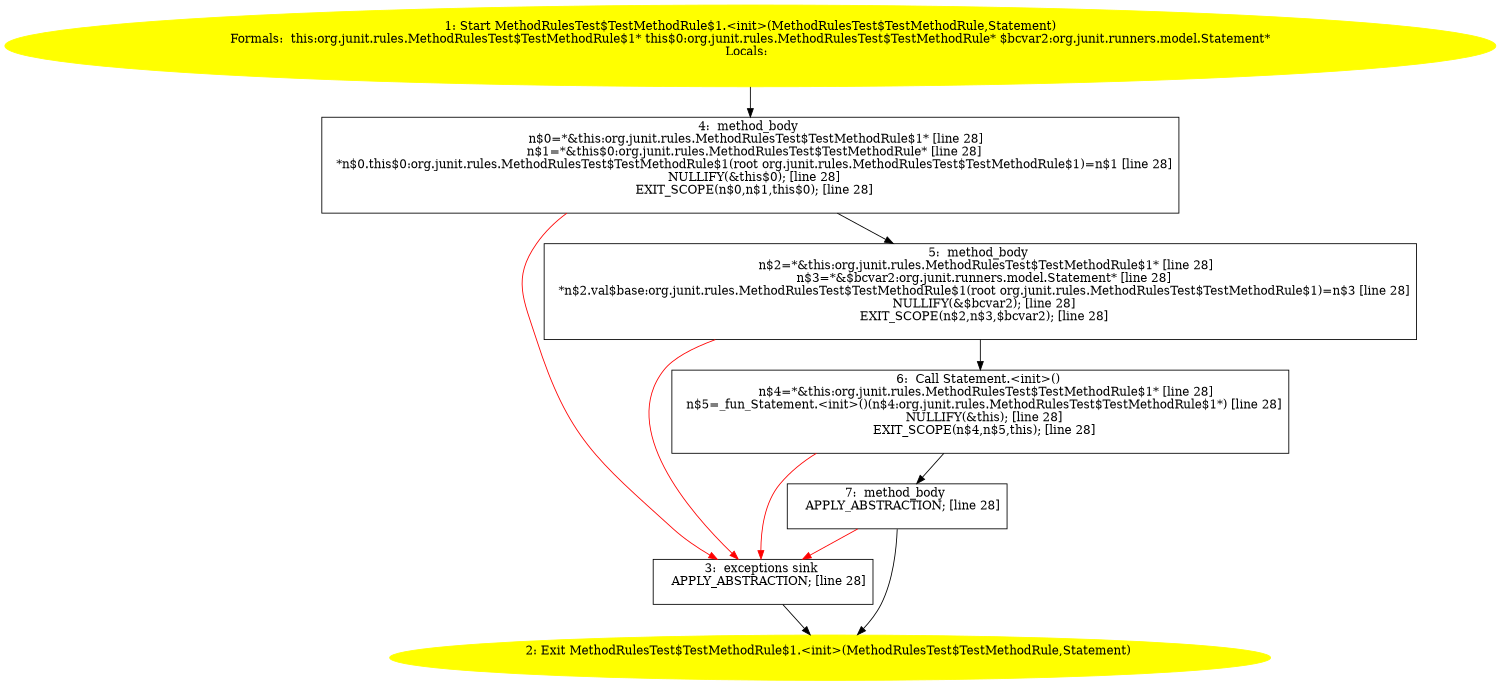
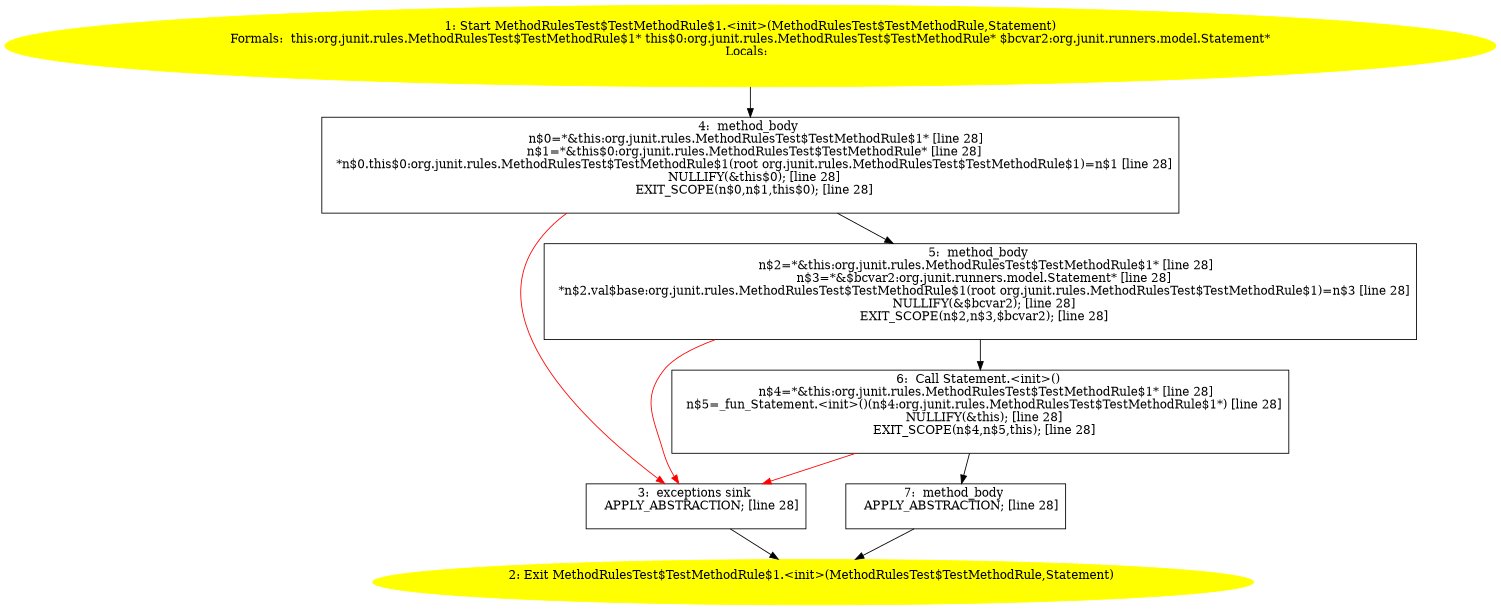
(834, 542) -> none
